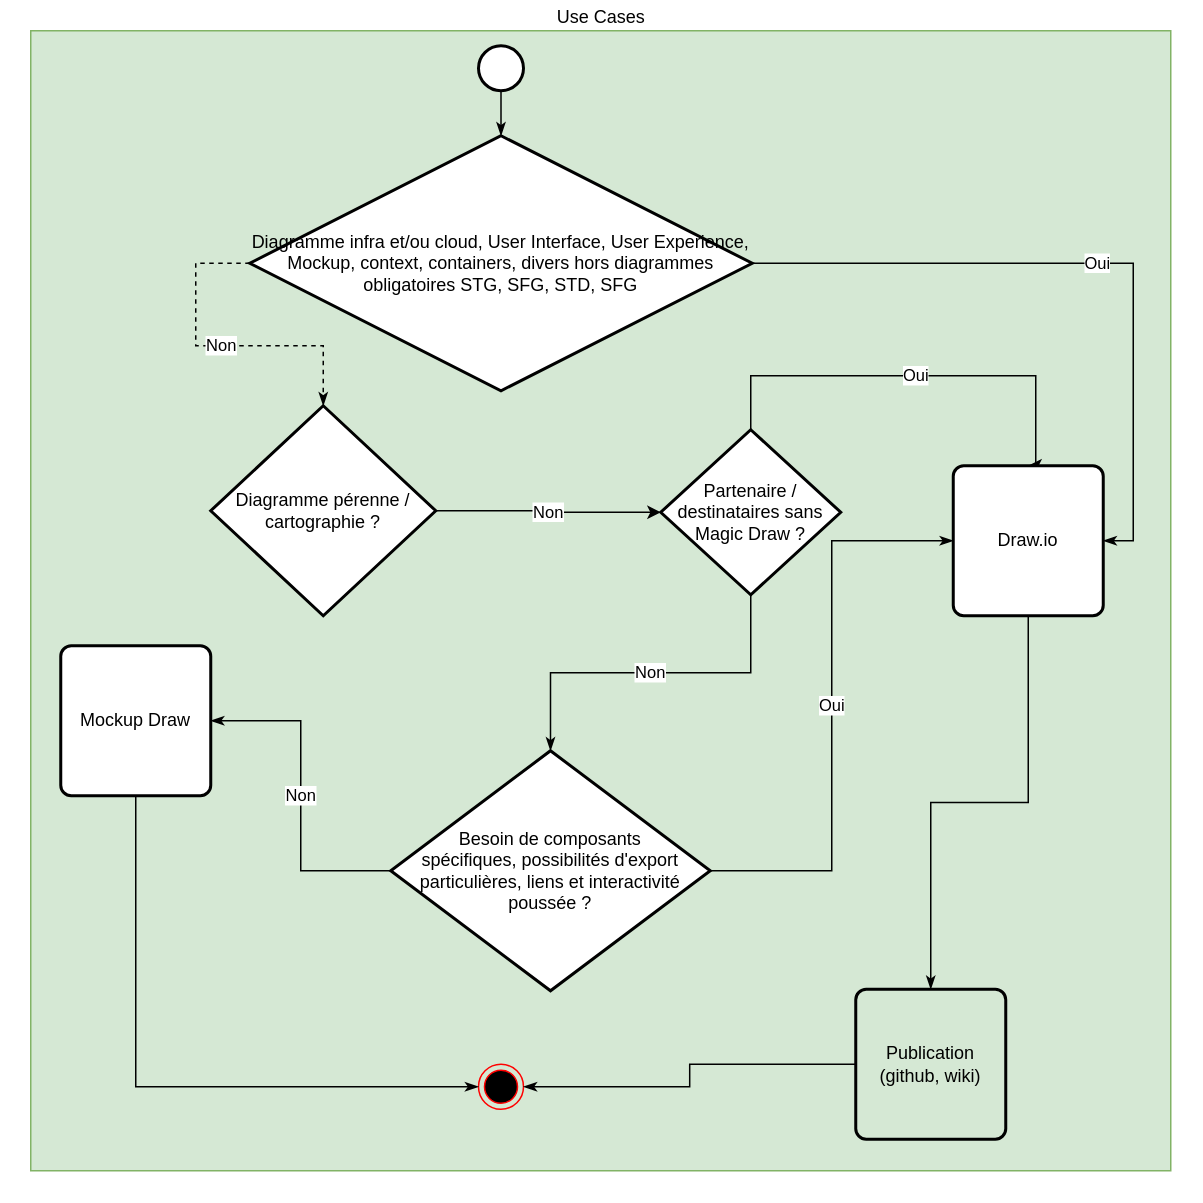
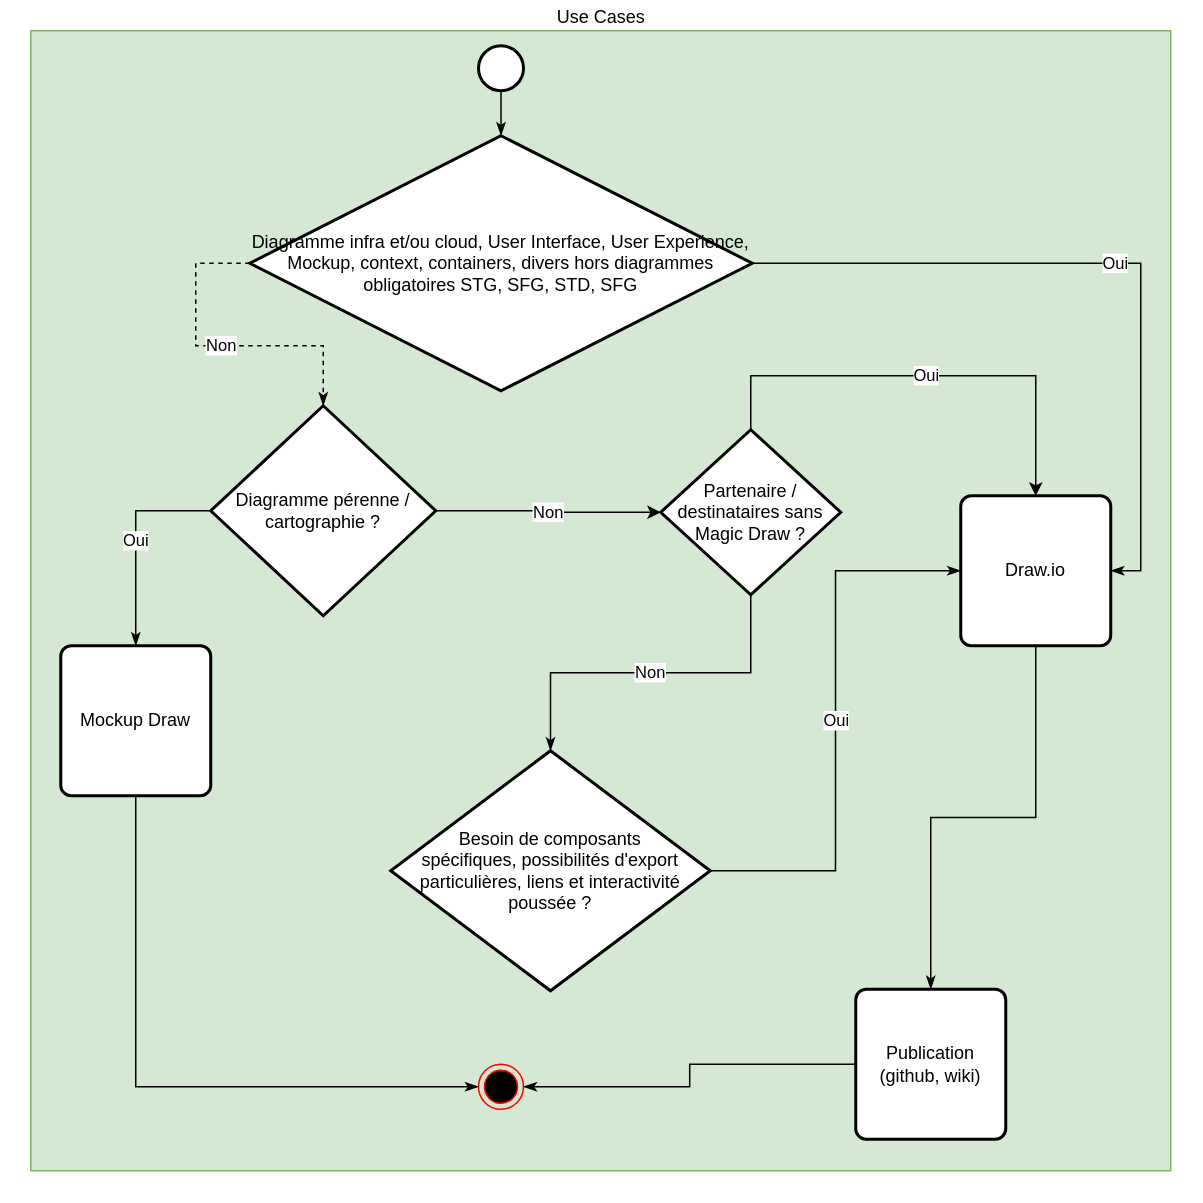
none -> (136, 536)
(1028, 541) -> (1036, 571)
(301, 801) -> none
(931, 1064) -> (931, 1064)
